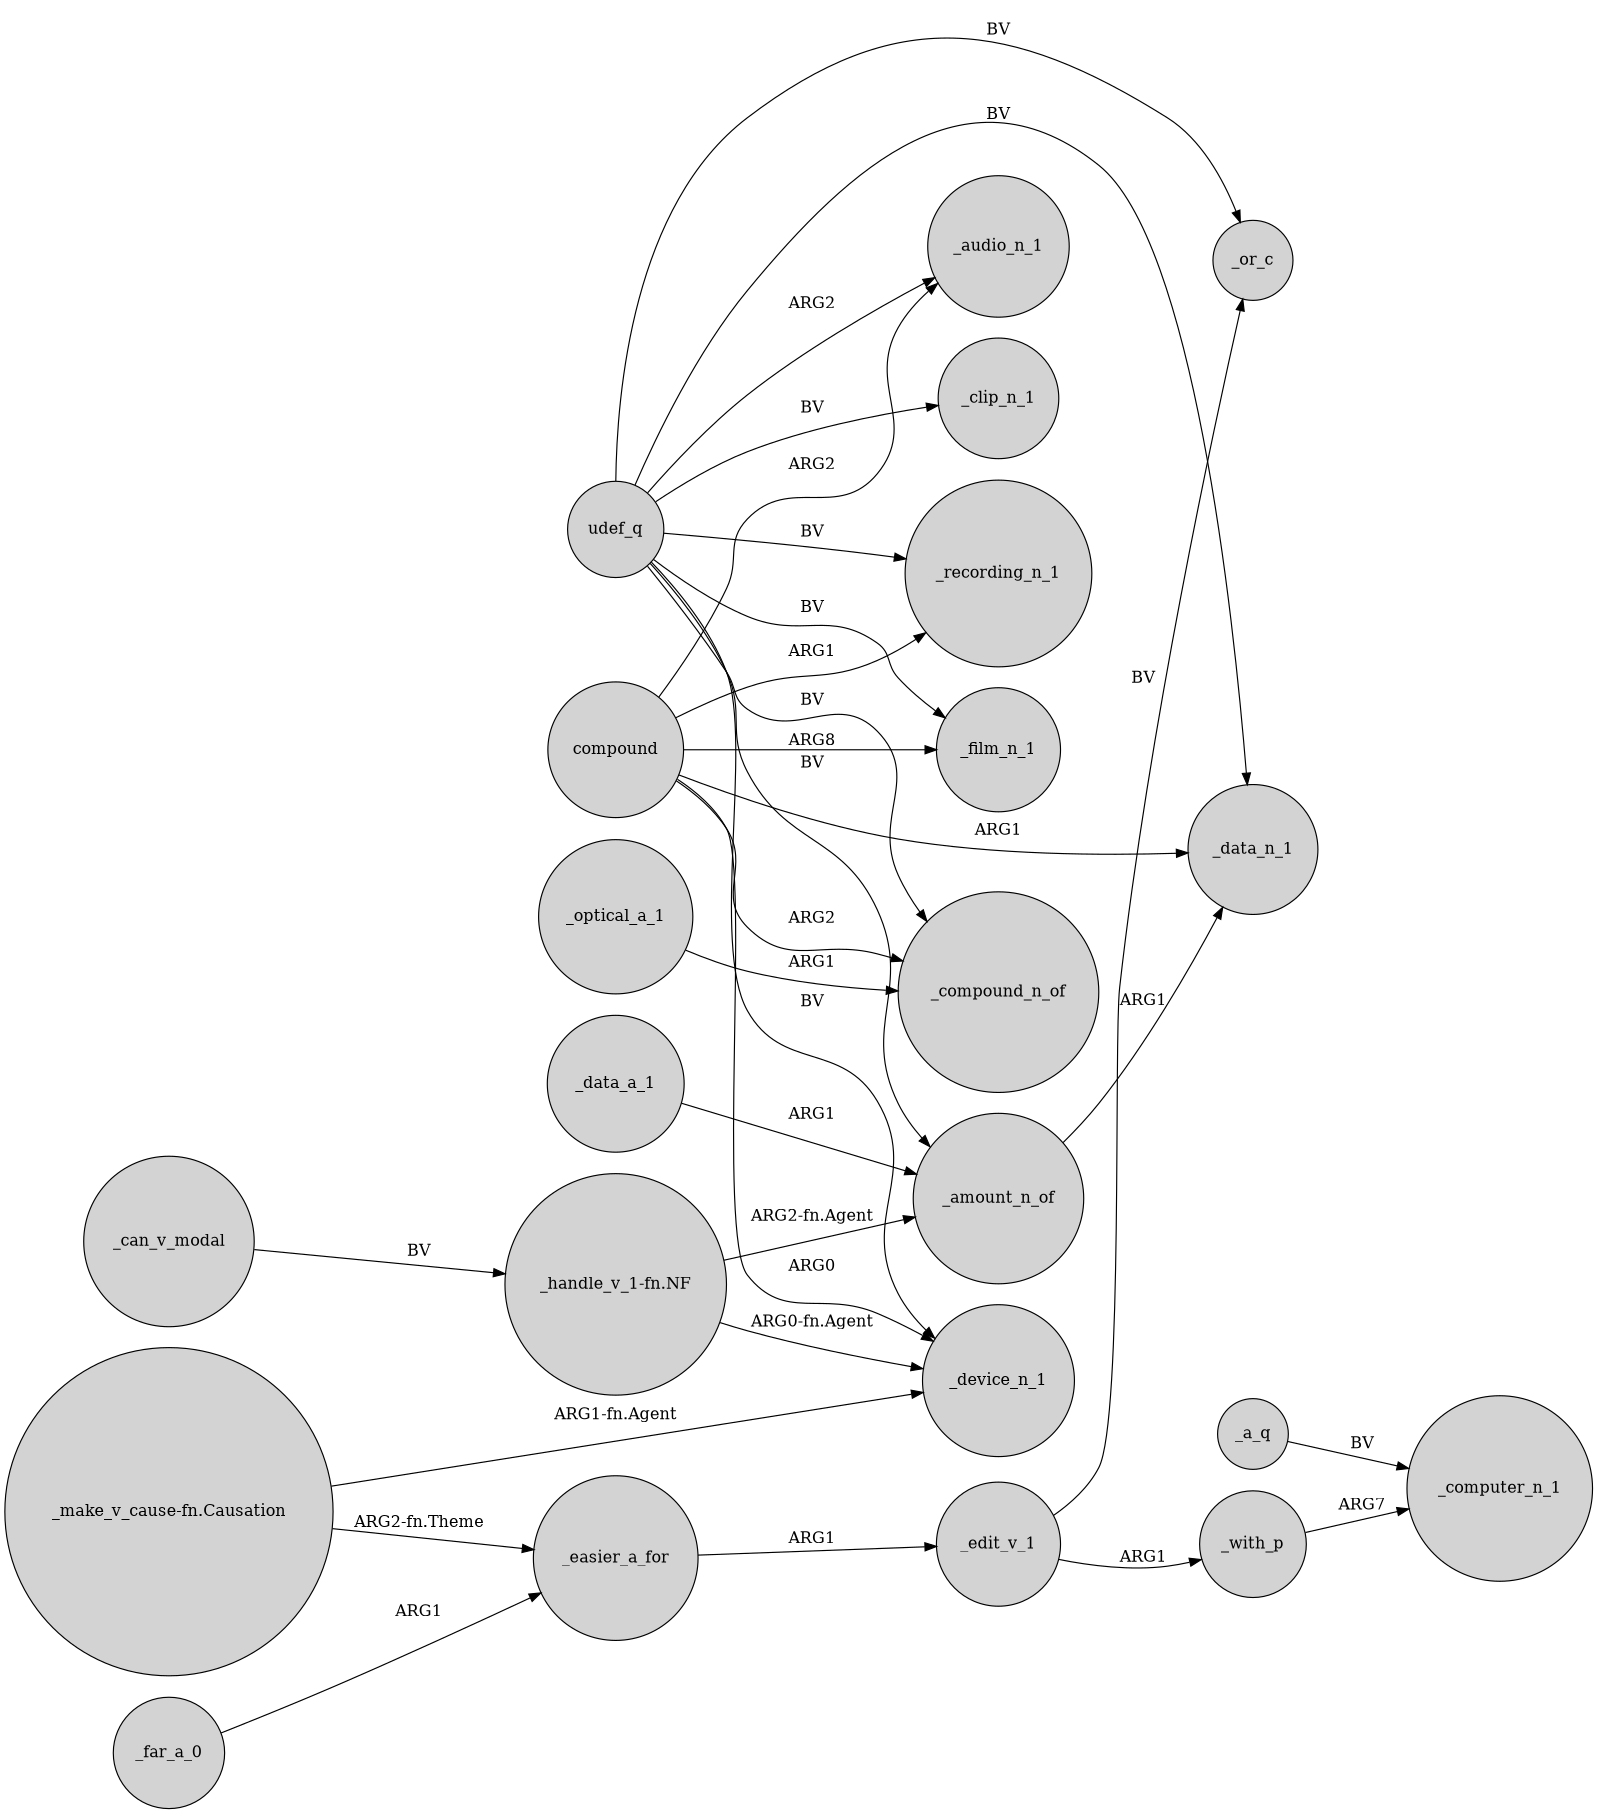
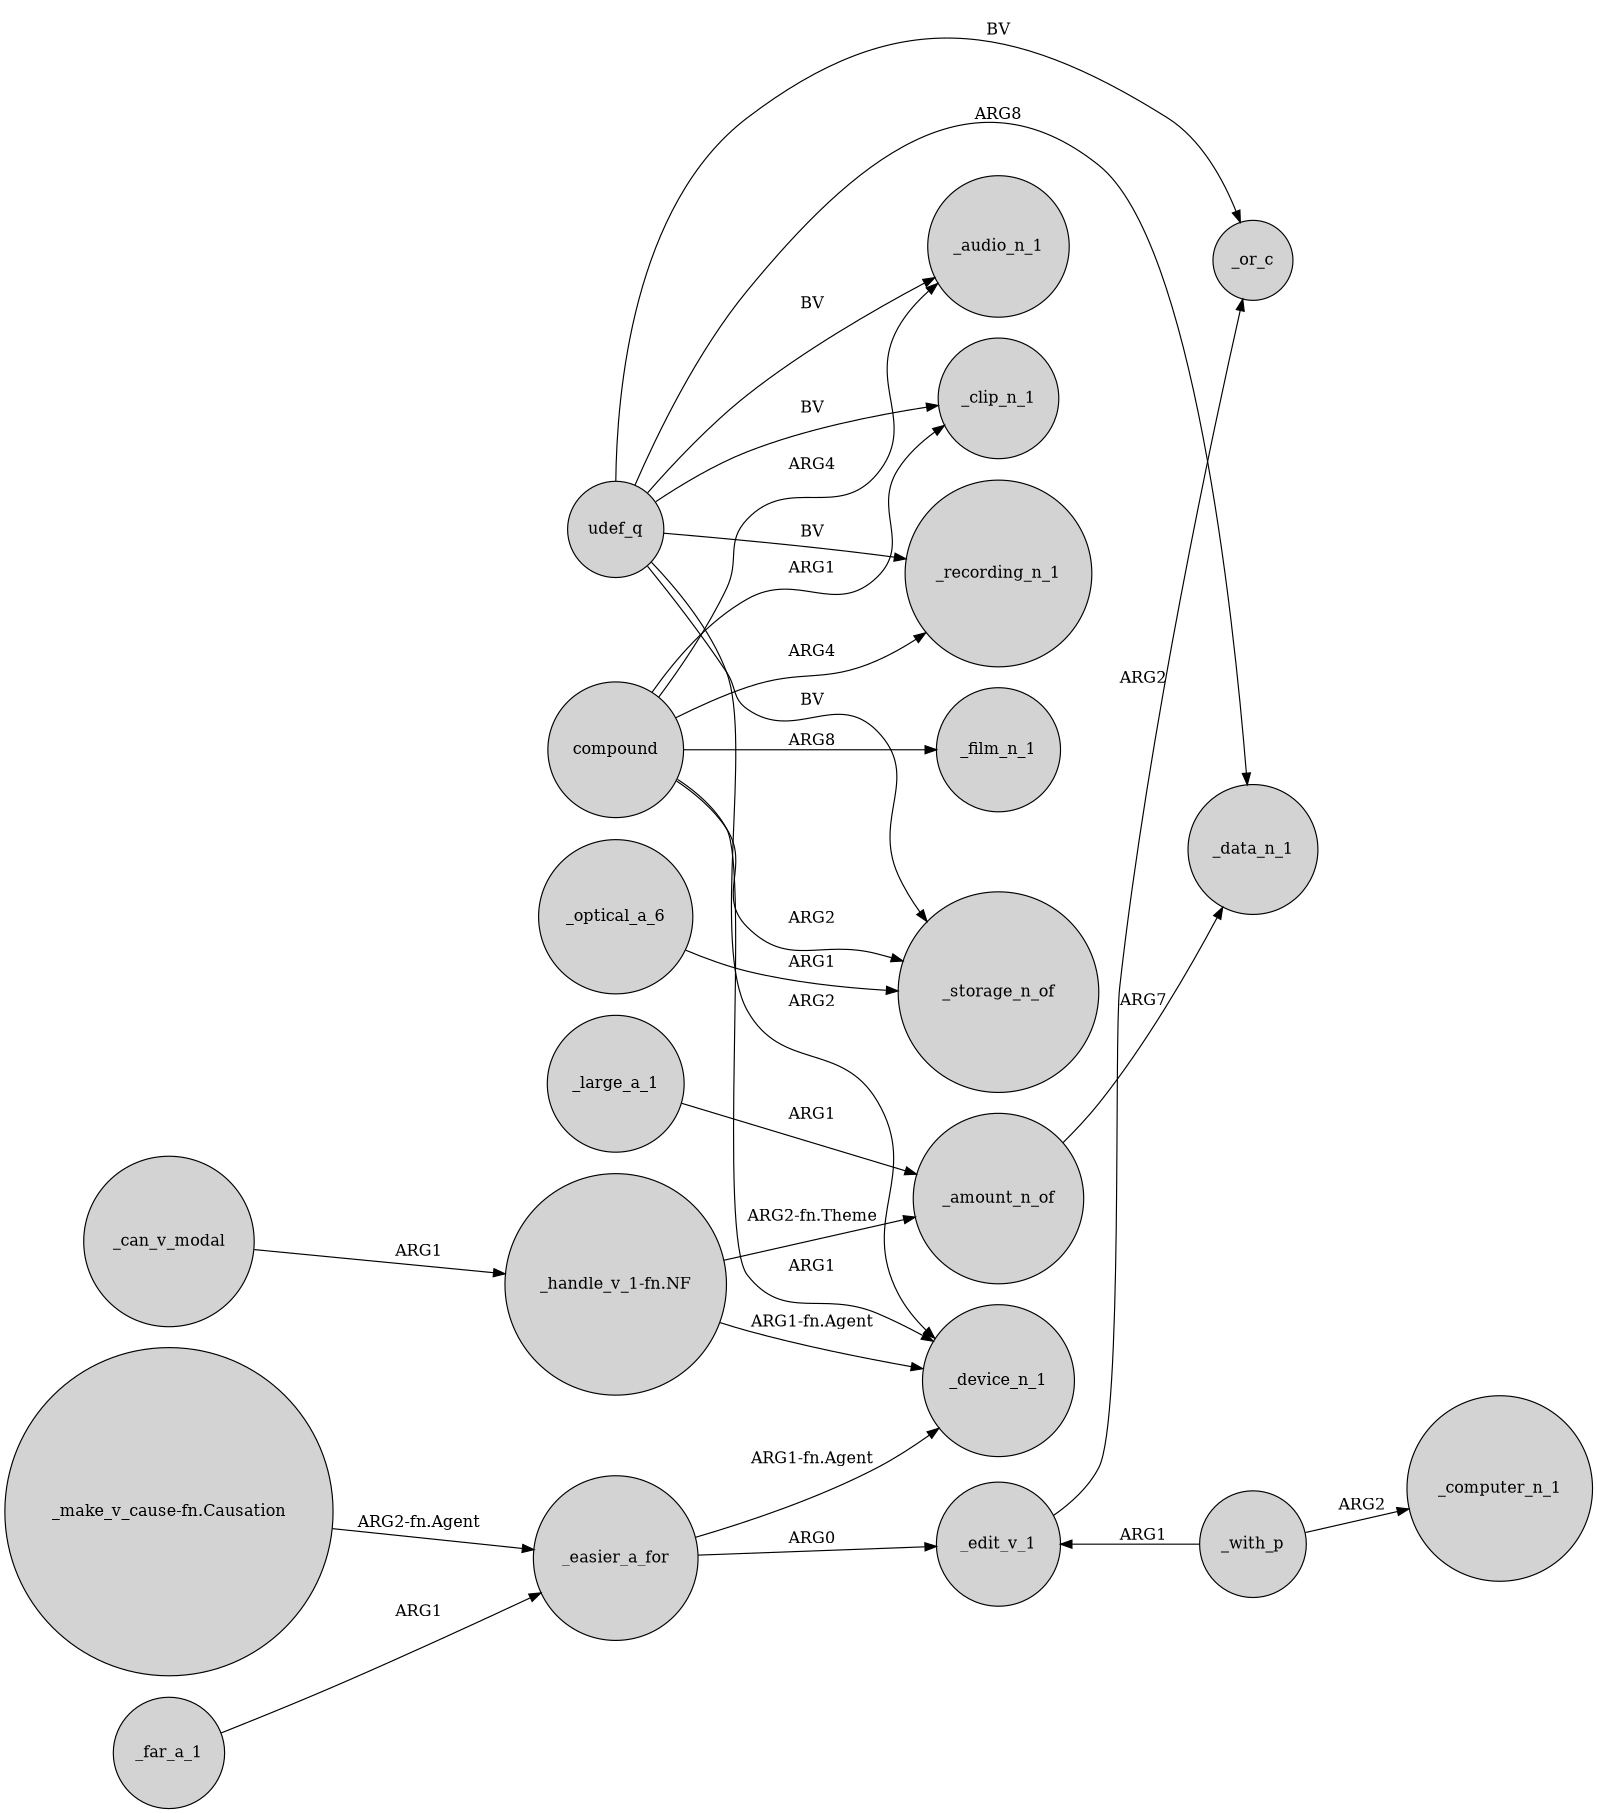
(998, 115) -> (998, 115)
(812, 304) -> (812, 304)
(812, 465) -> (812, 465)
(804, 626) -> none
(812, 652) -> (812, 652)
(1143, 678) -> (1143, 678)
(815, 841) -> none
(923, 843) -> (830, 594)
(616, 917) -> (616, 917)
(998, 992) -> (998, 992)
(1143, 1001) -> (1143, 1001)
(812, 1002) -> (812, 1002)
(616, 1084) -> (616, 1084)
(812, 1217) -> (812, 1217)
(419, 1251) -> (419, 1251)
(812, 1266) -> (812, 1266)
(812, 1322) -> (812, 1322)
(1253, 1434) -> none
(621, 1440) -> (817, 1495)
(1362, 1505) -> (1362, 1505)
(419, 1523) -> (419, 1523)
(812, 1539) -> (812, 1539)
(1124, 1568) -> (1136, 1544)
(169, 1753) -> (169, 1753)
